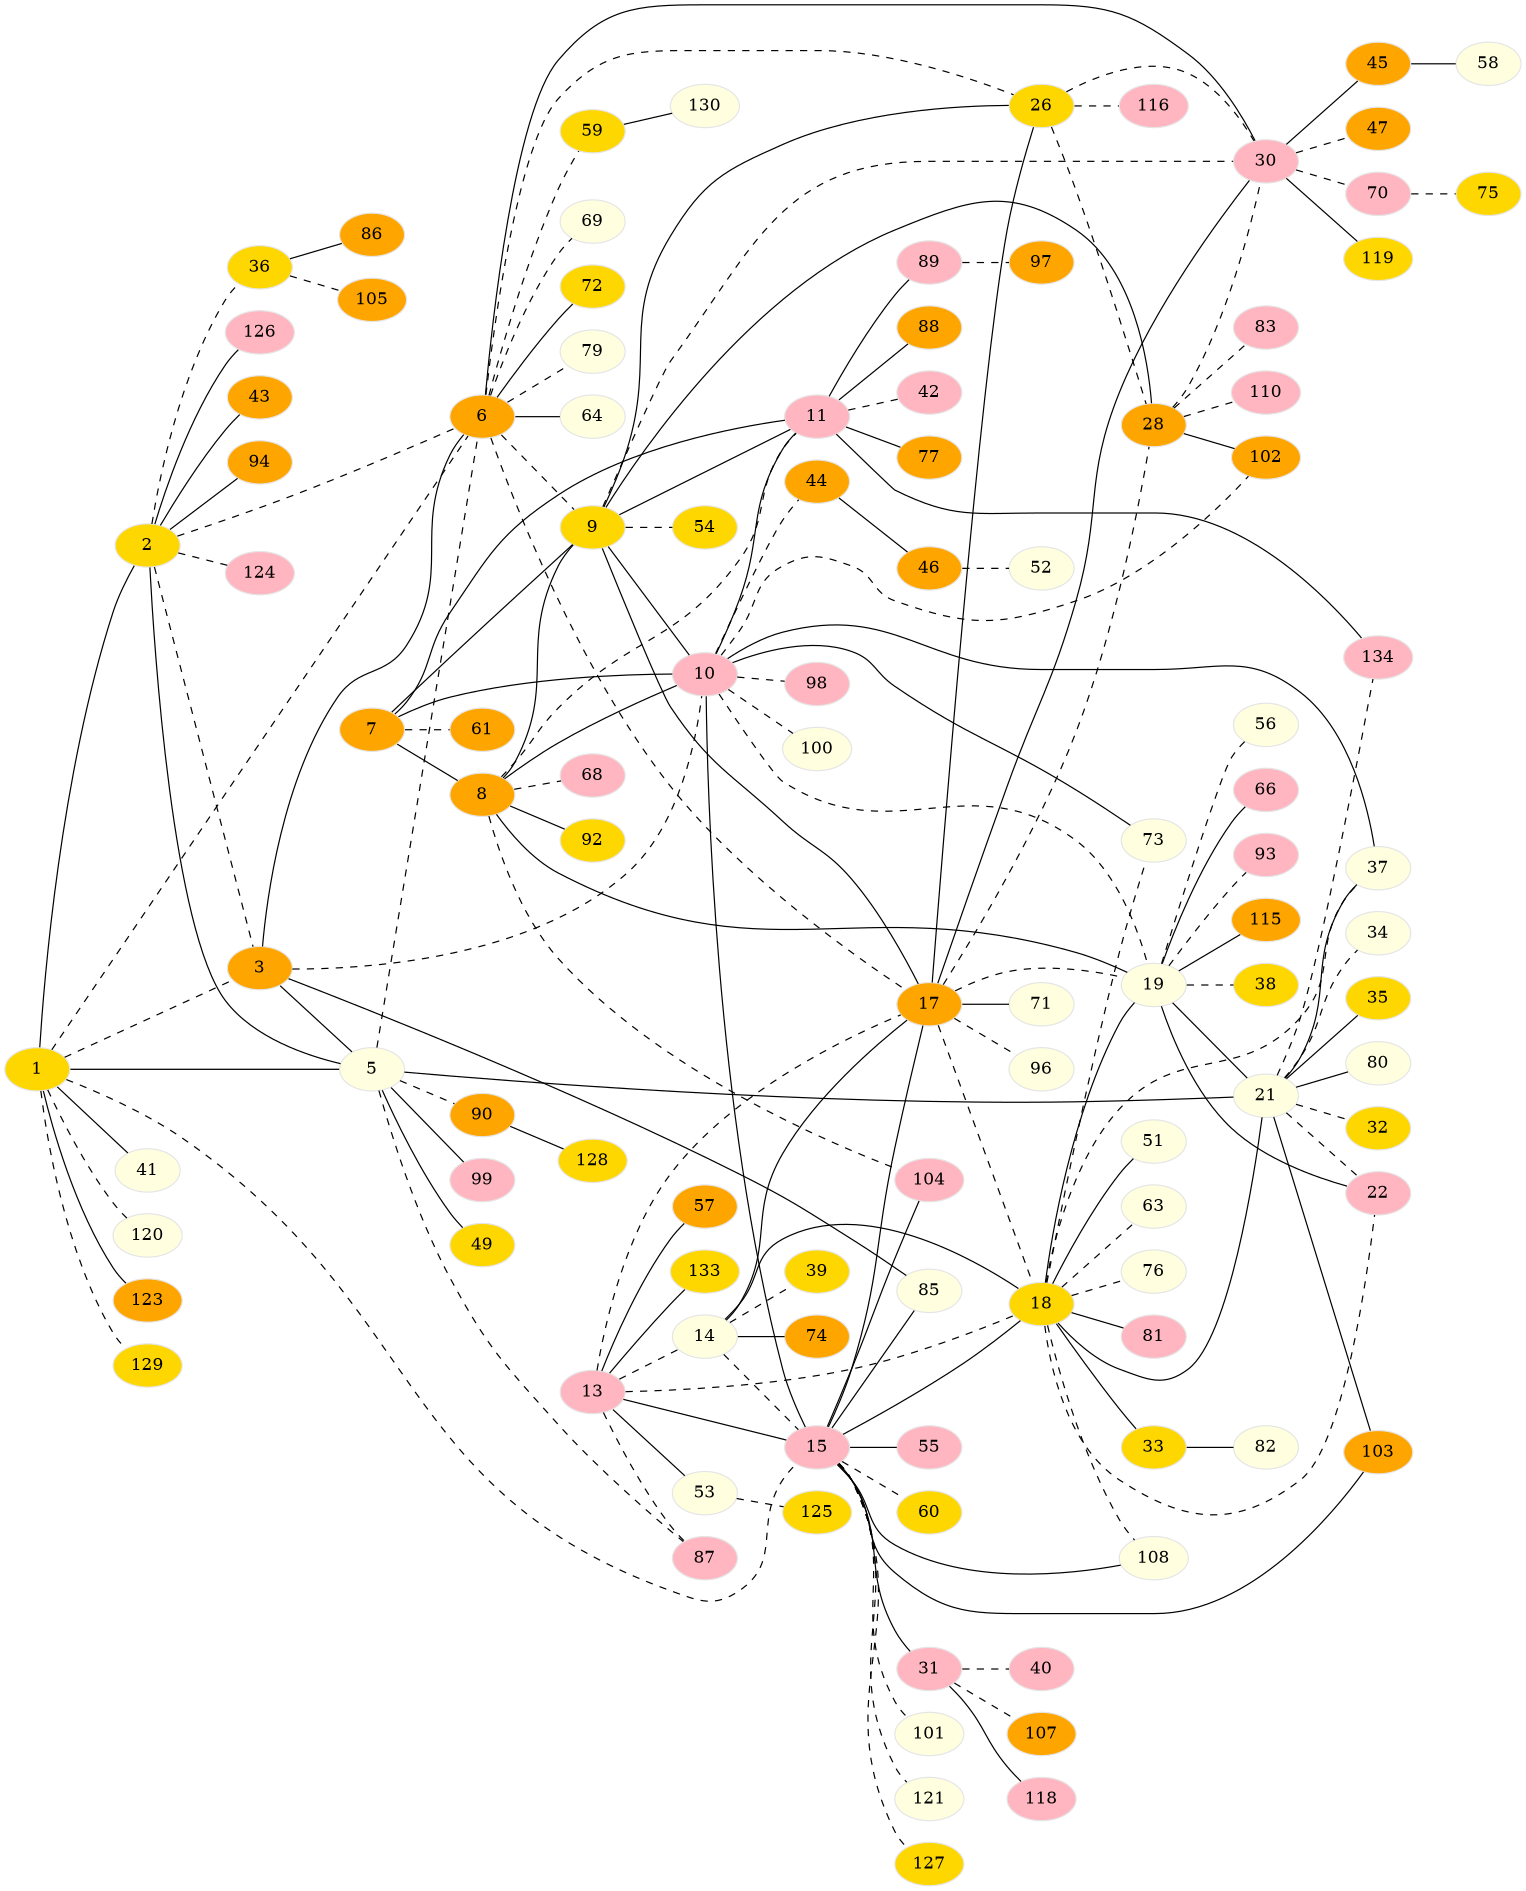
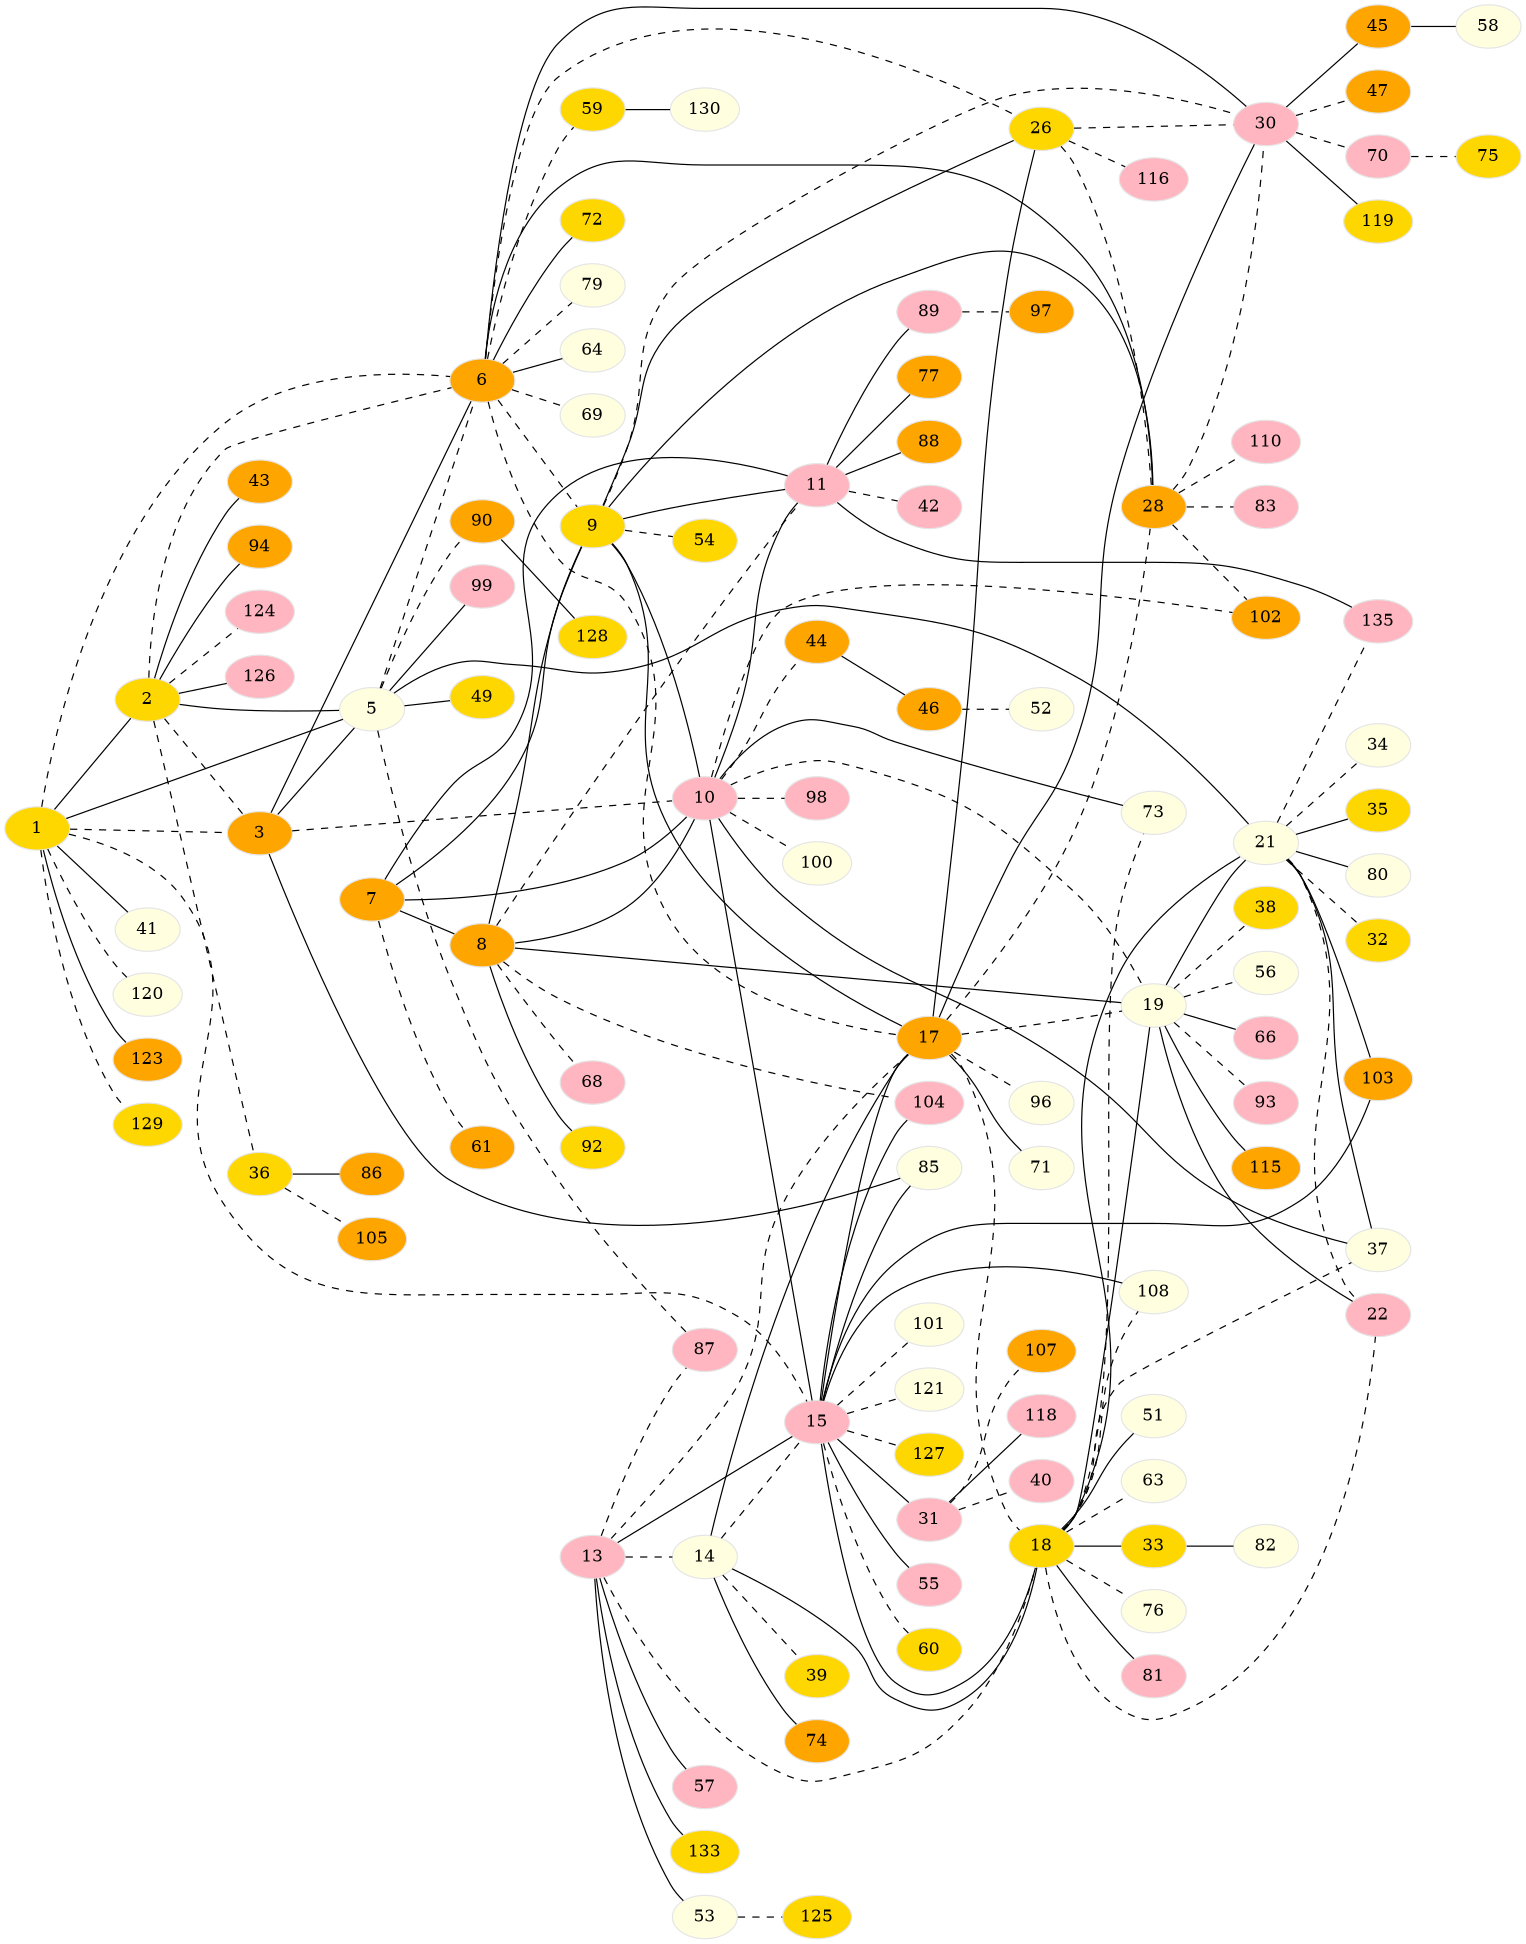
none -> (832, 165)
(1209, 441) -> (1204, 557)
(1378, 657) -> (1378, 621)
(705, 1207) -> (705, 1787)
